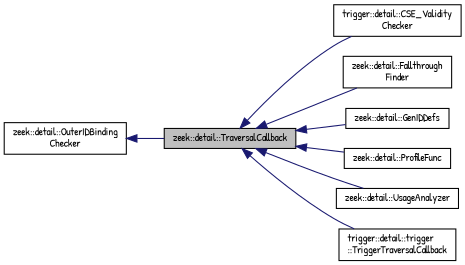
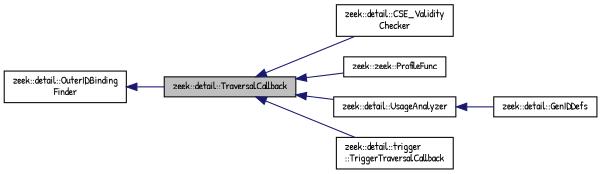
(397, 21) -> (395, 21)
(397, 72) -> none
(326, 127) -> (480, 107)
(65, 138) -> (65, 87)
(397, 158) -> (395, 67)
(397, 245) -> (395, 153)
